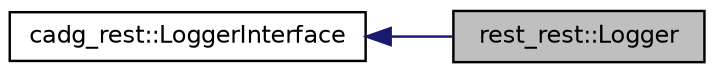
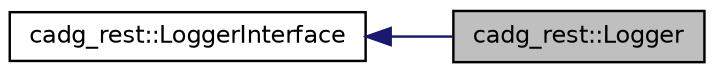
(579, 37) -> (579, 37)
